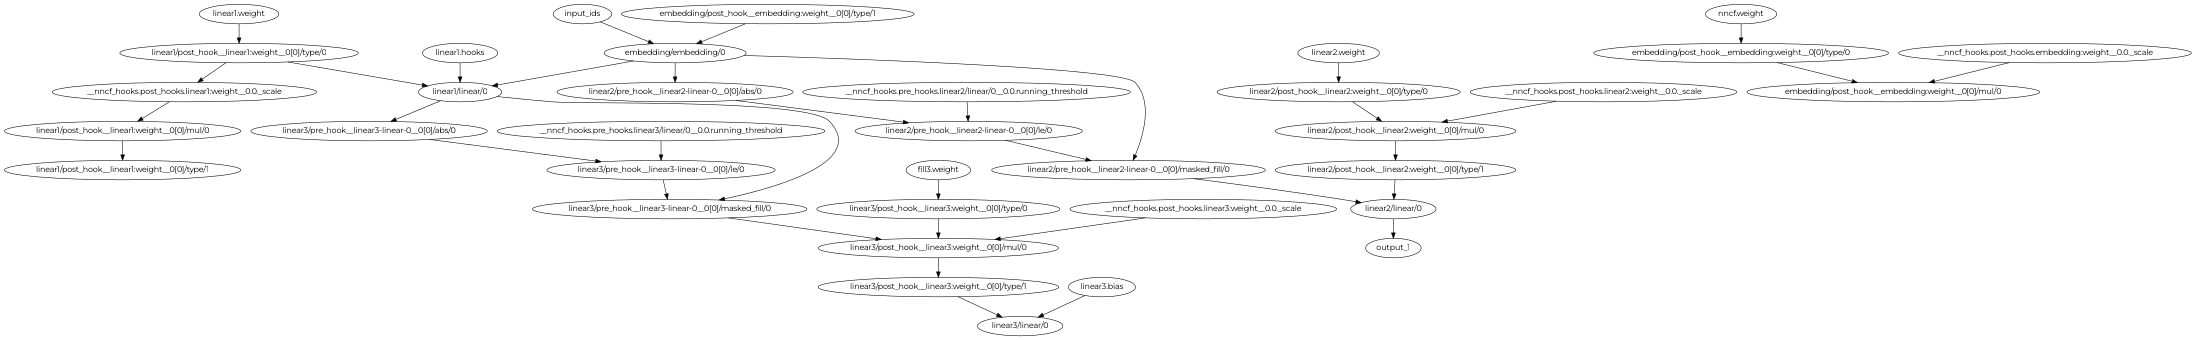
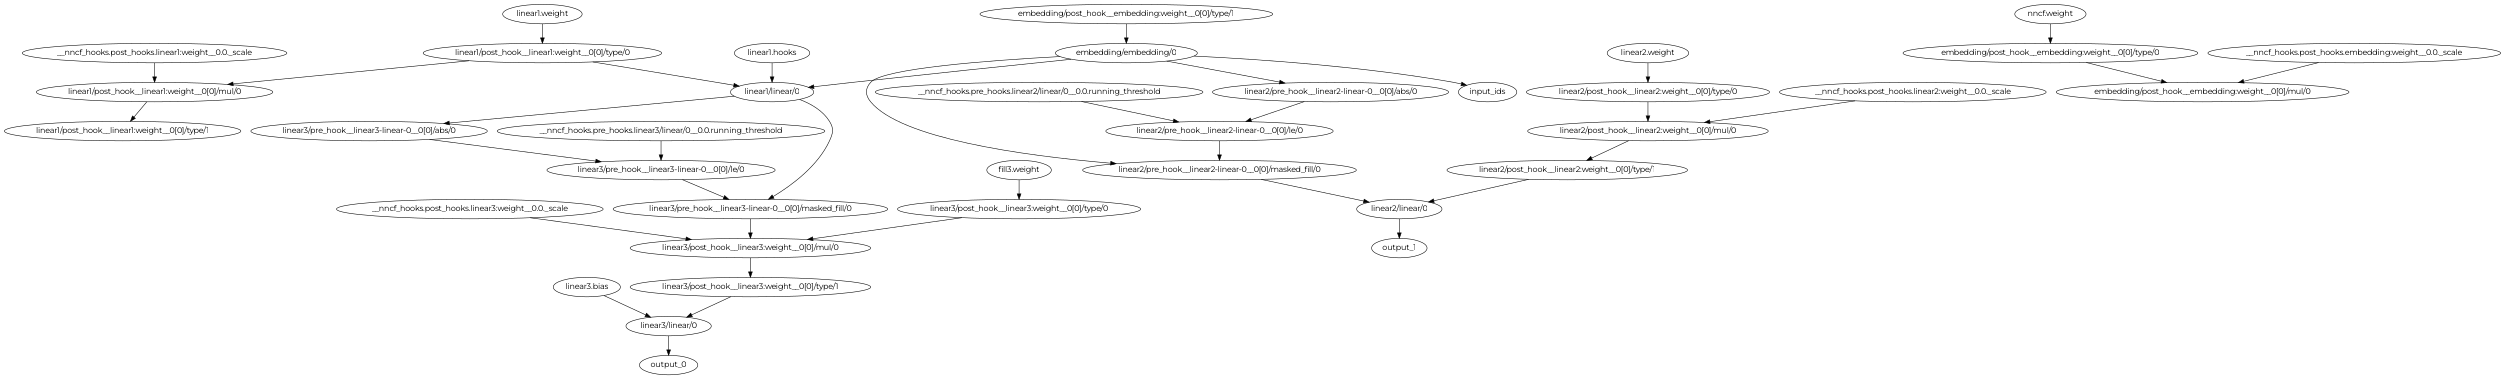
(624, 32) -> (1328, 66)
(214, 71) -> (351, 72)
none -> (669, 365)
